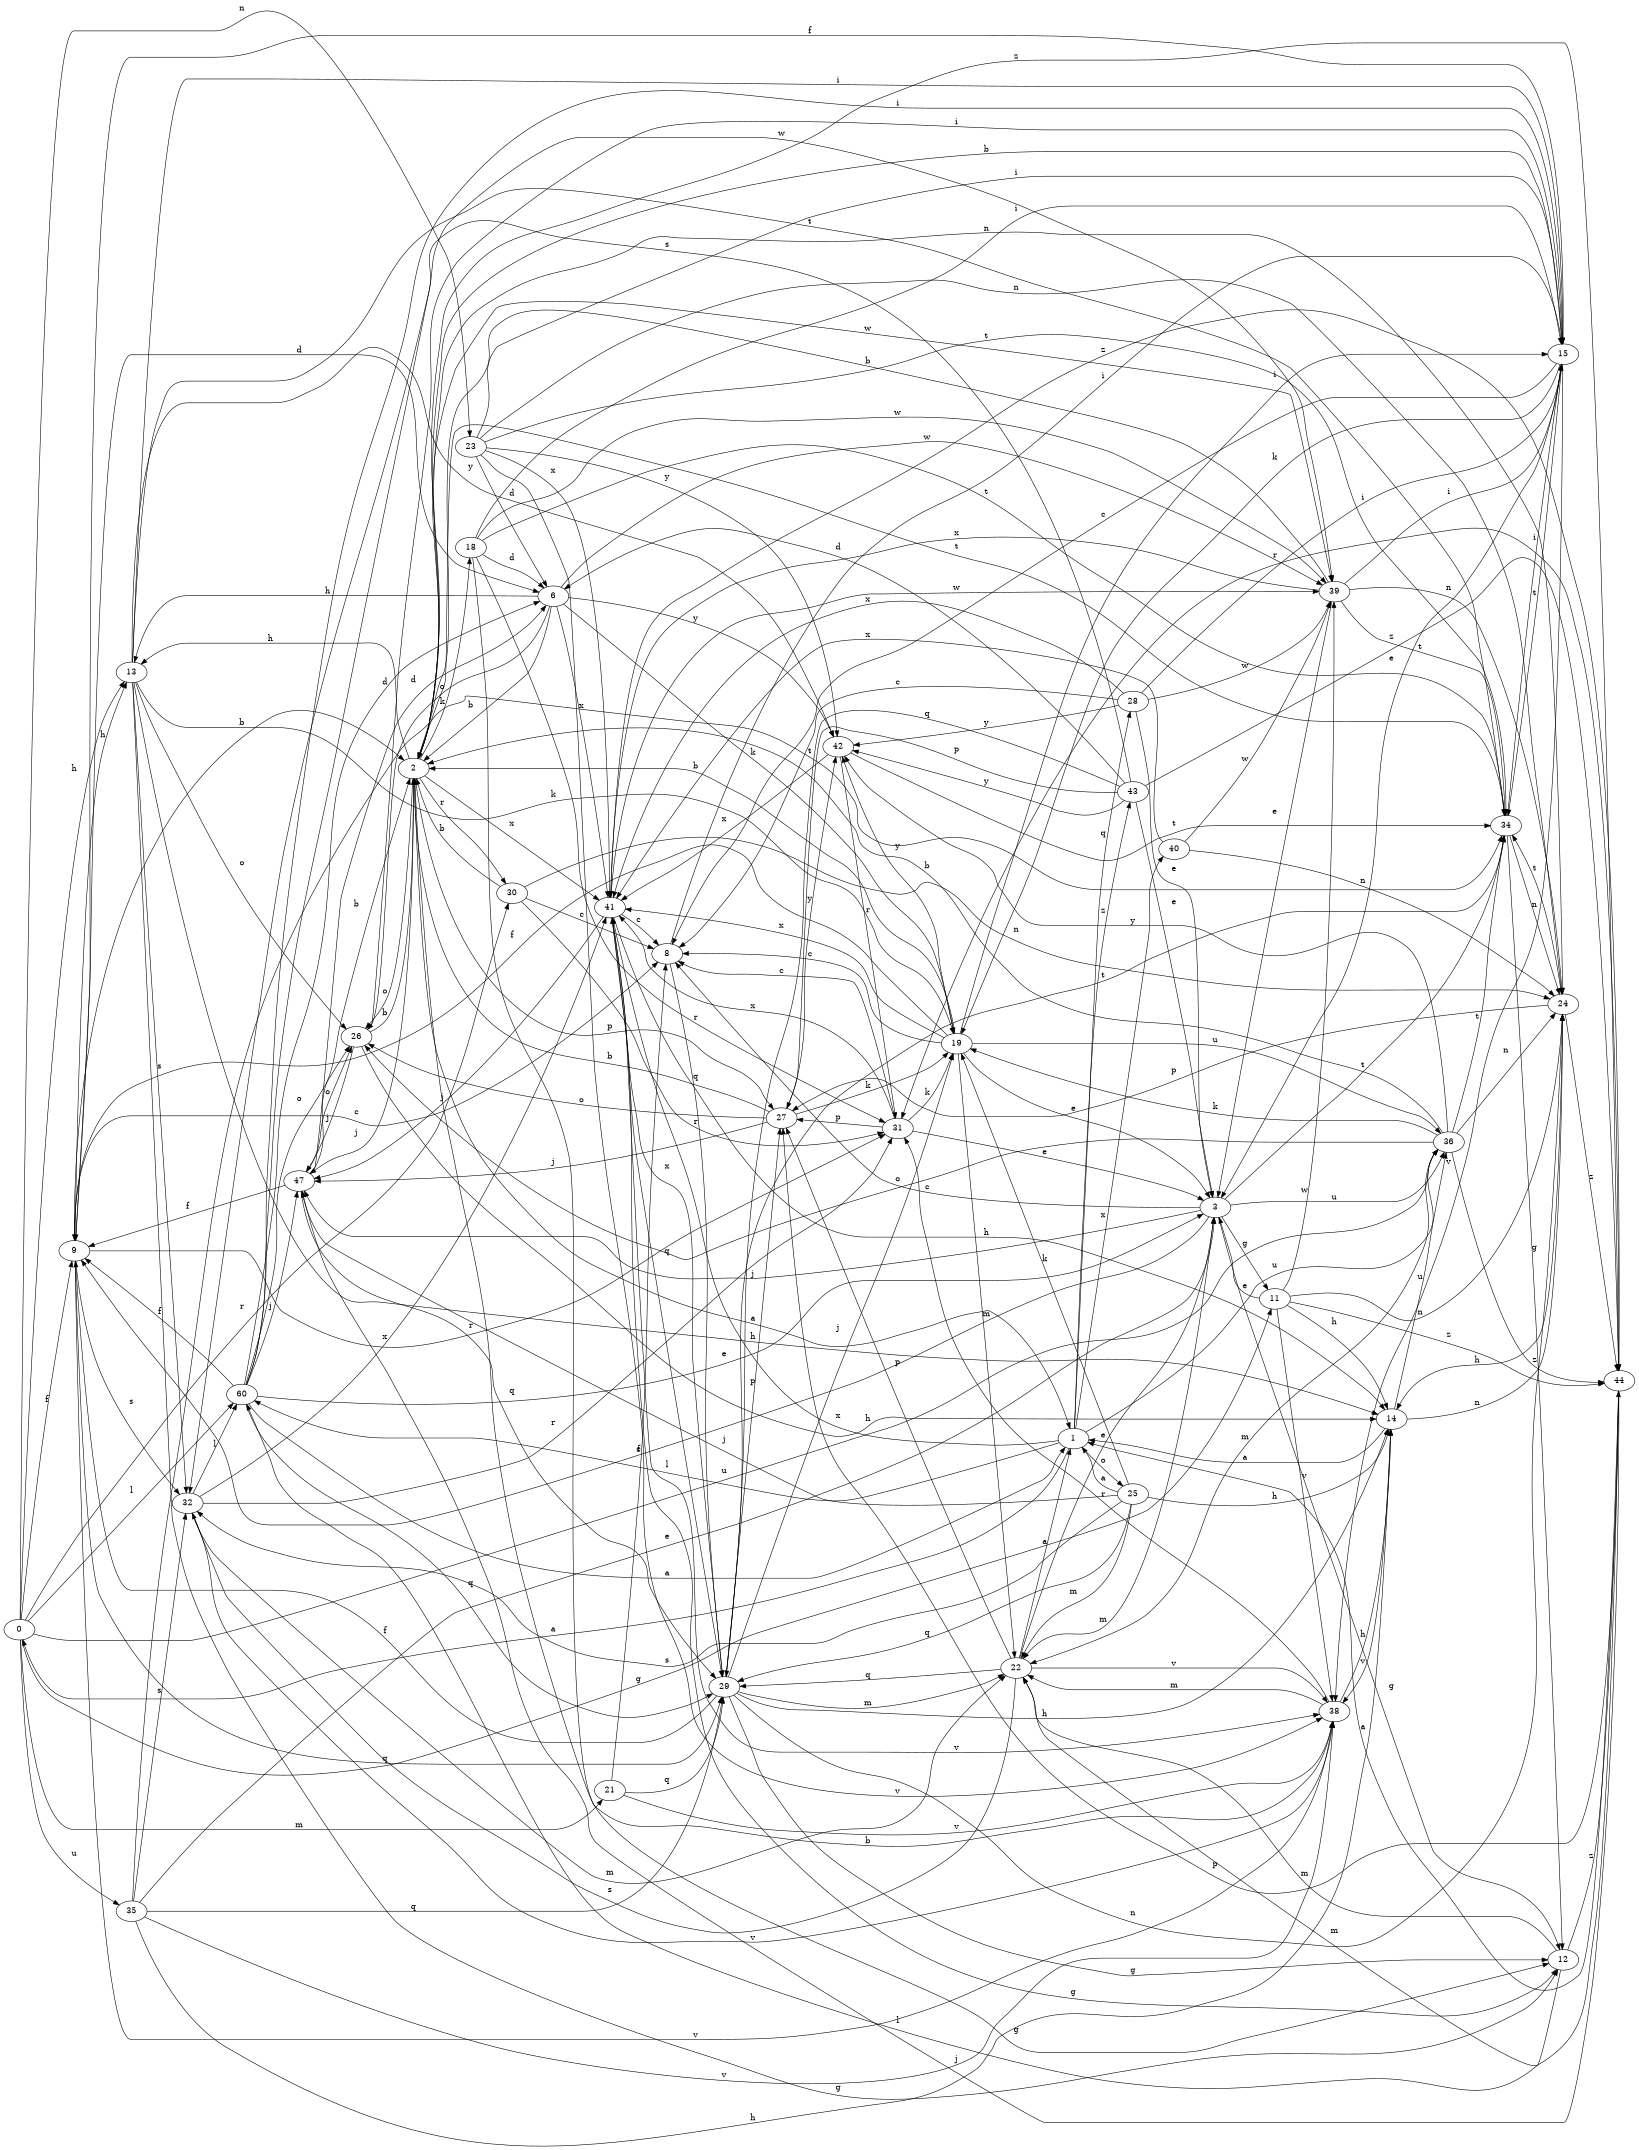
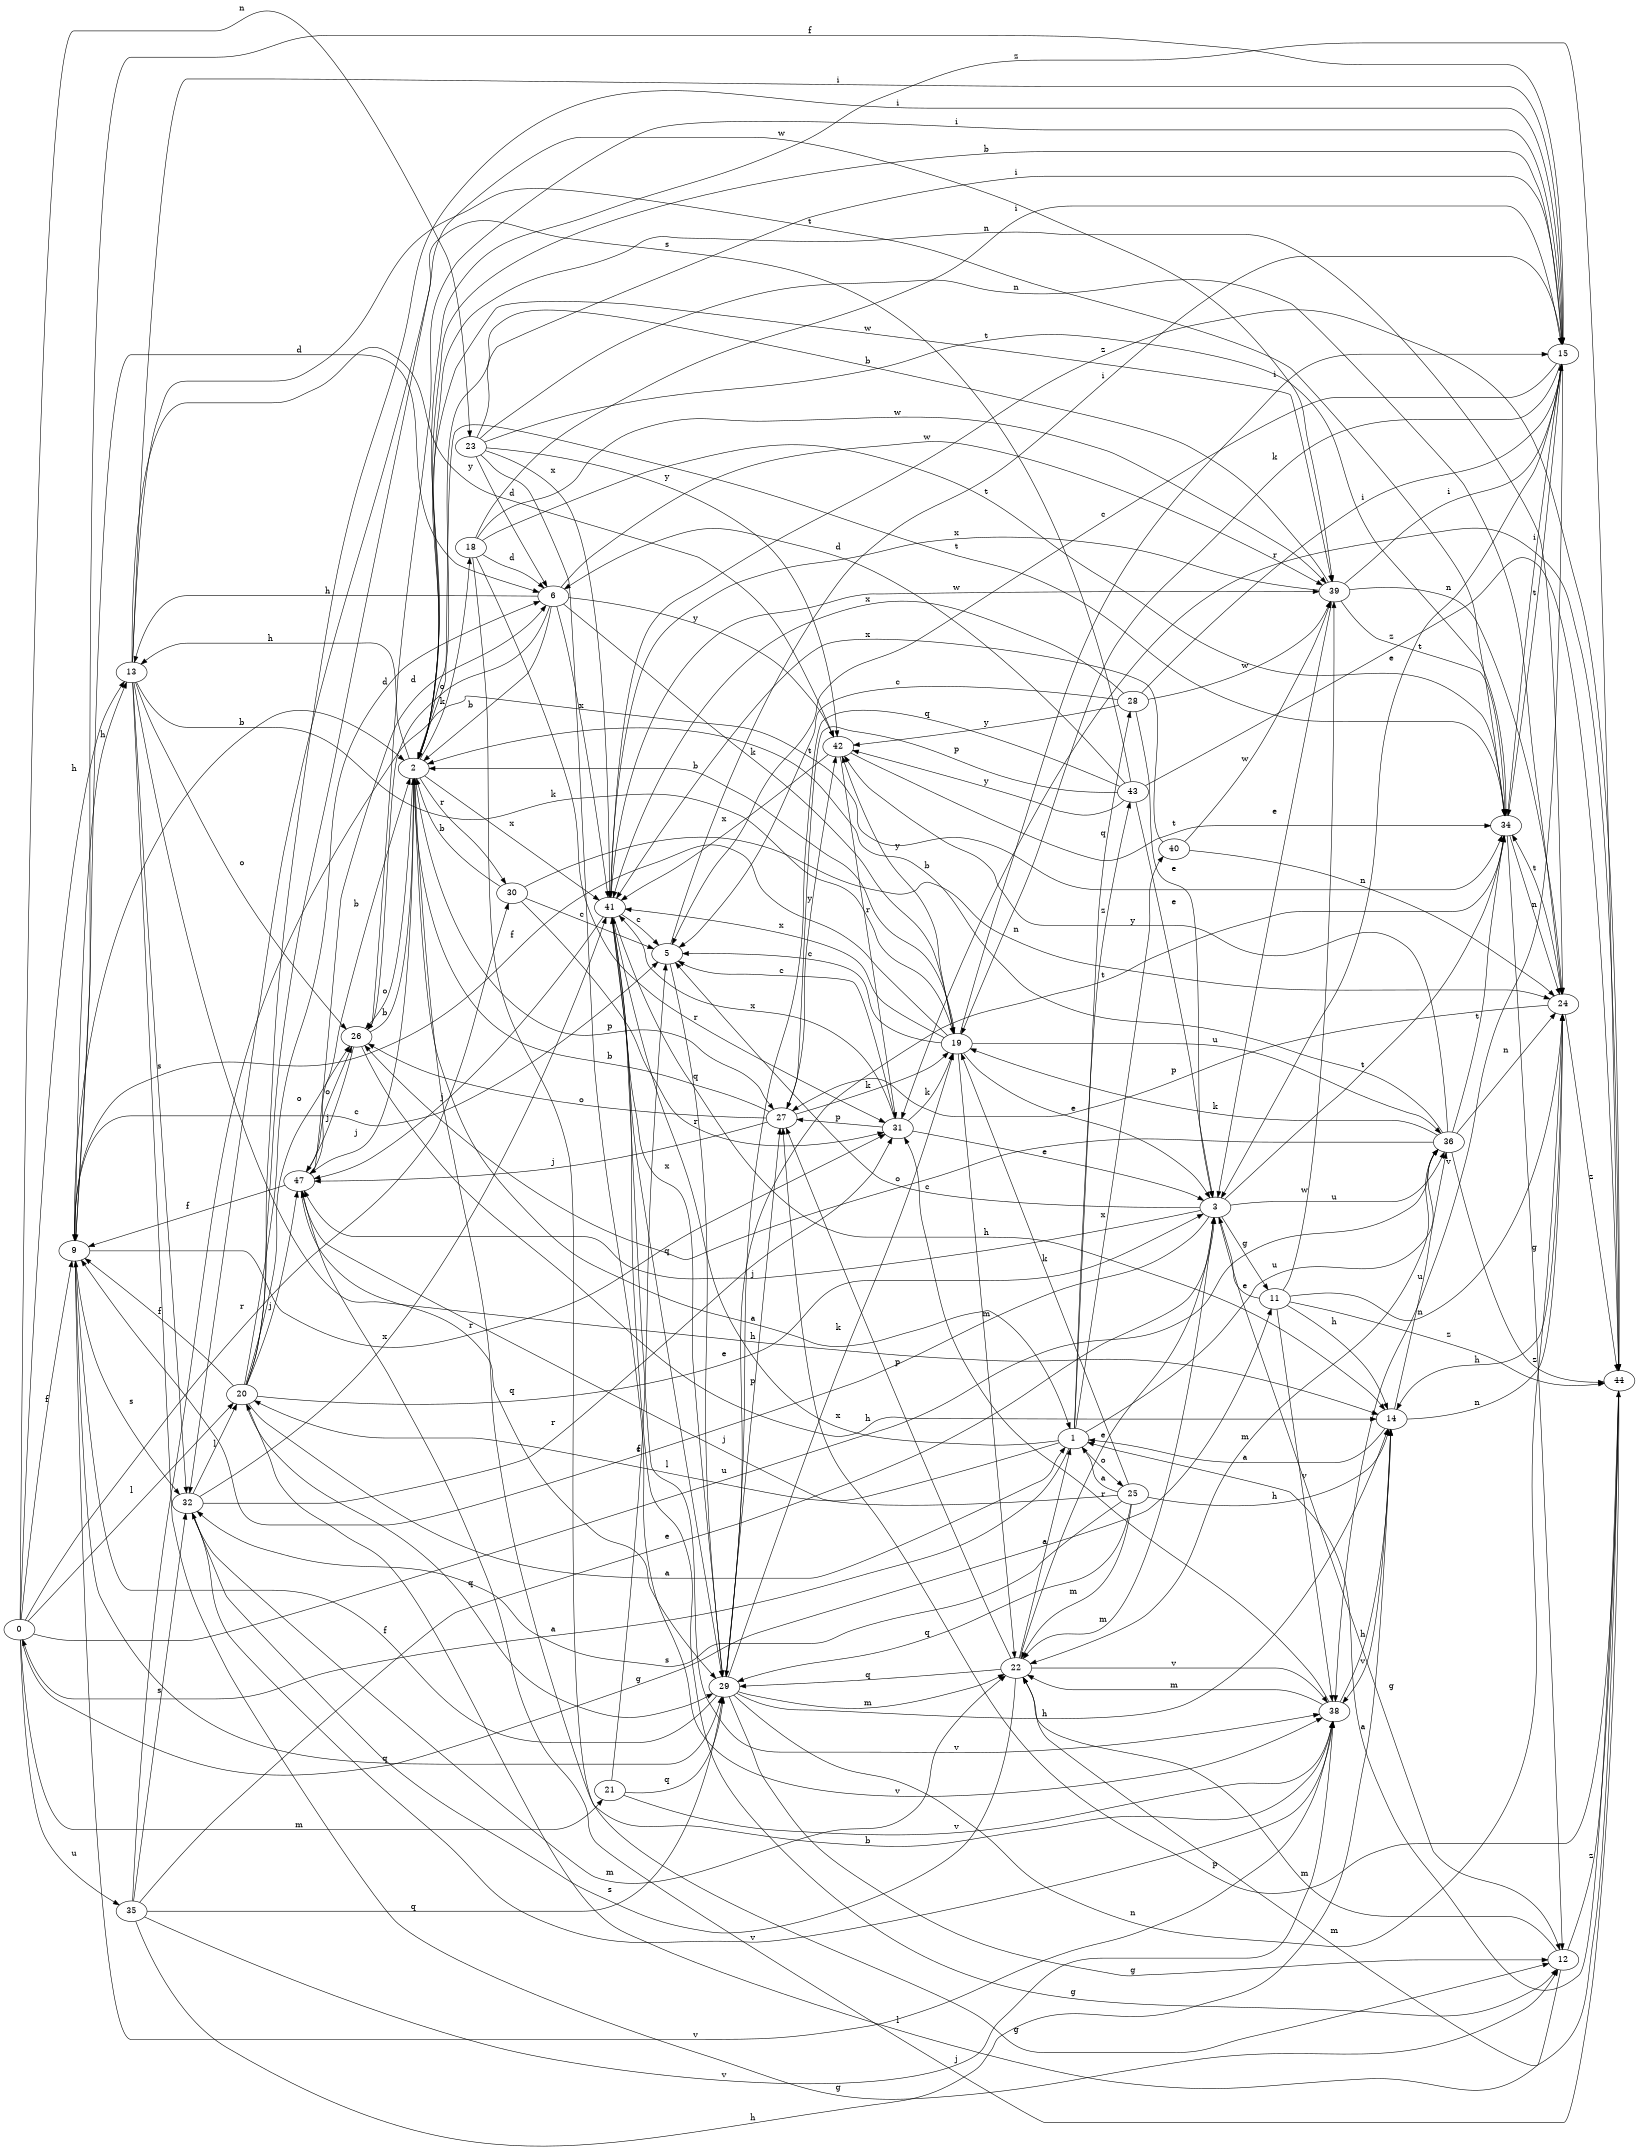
(667, 954) -> (667, 954)
(838, 1328) -> (838, 1328)
(242, 1395) -> (242, 1395)
